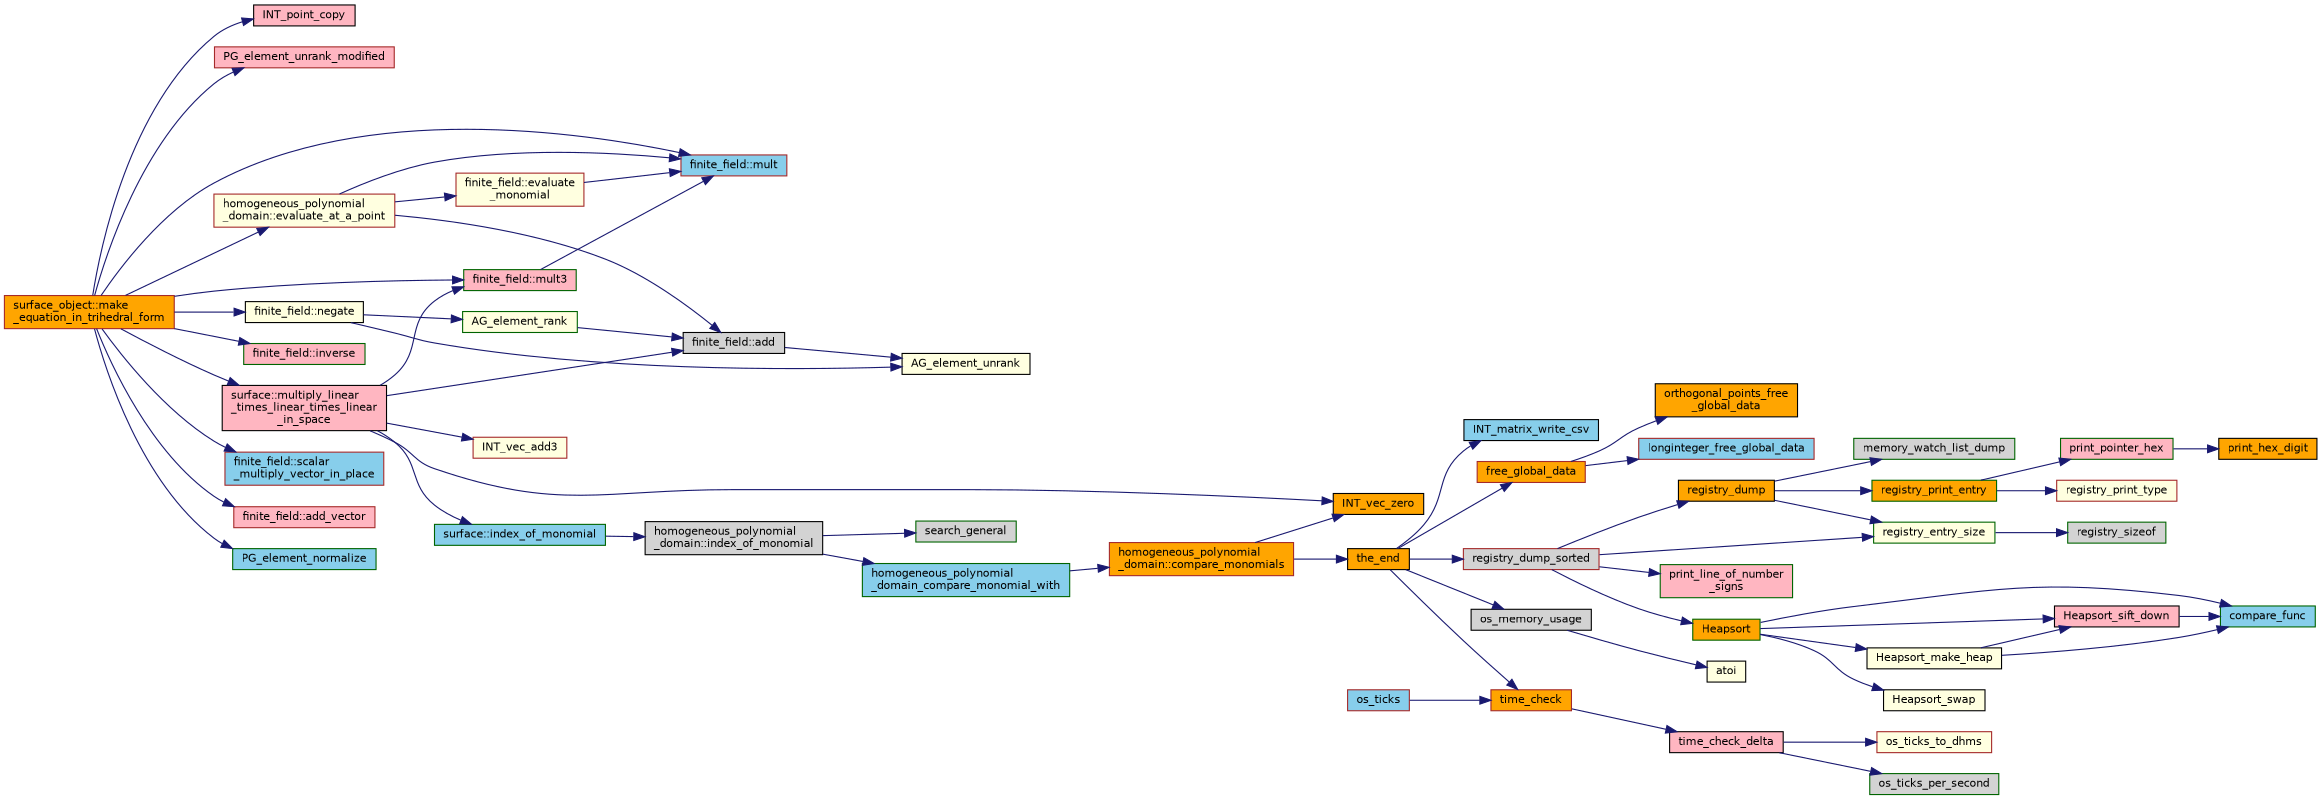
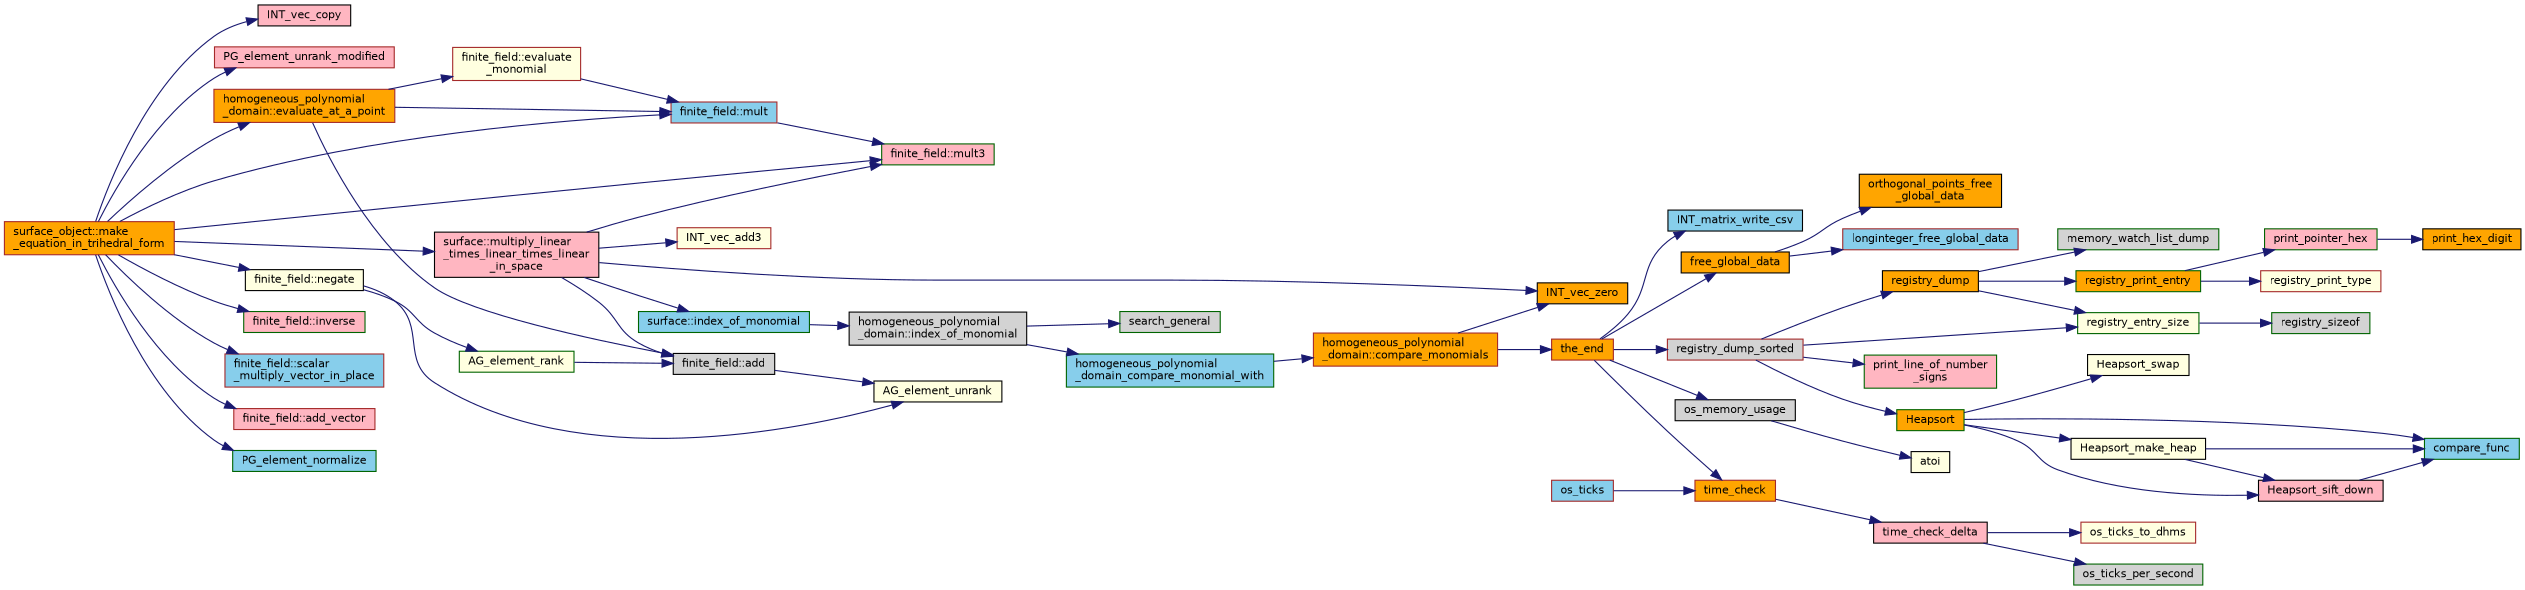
(304, 15) -> (304, 15)
(304, 211) -> (304, 106)
(622, 225) -> (825, 132)
(1531, 472) -> (1735, 262)
(1378, 559) -> (1582, 350)
